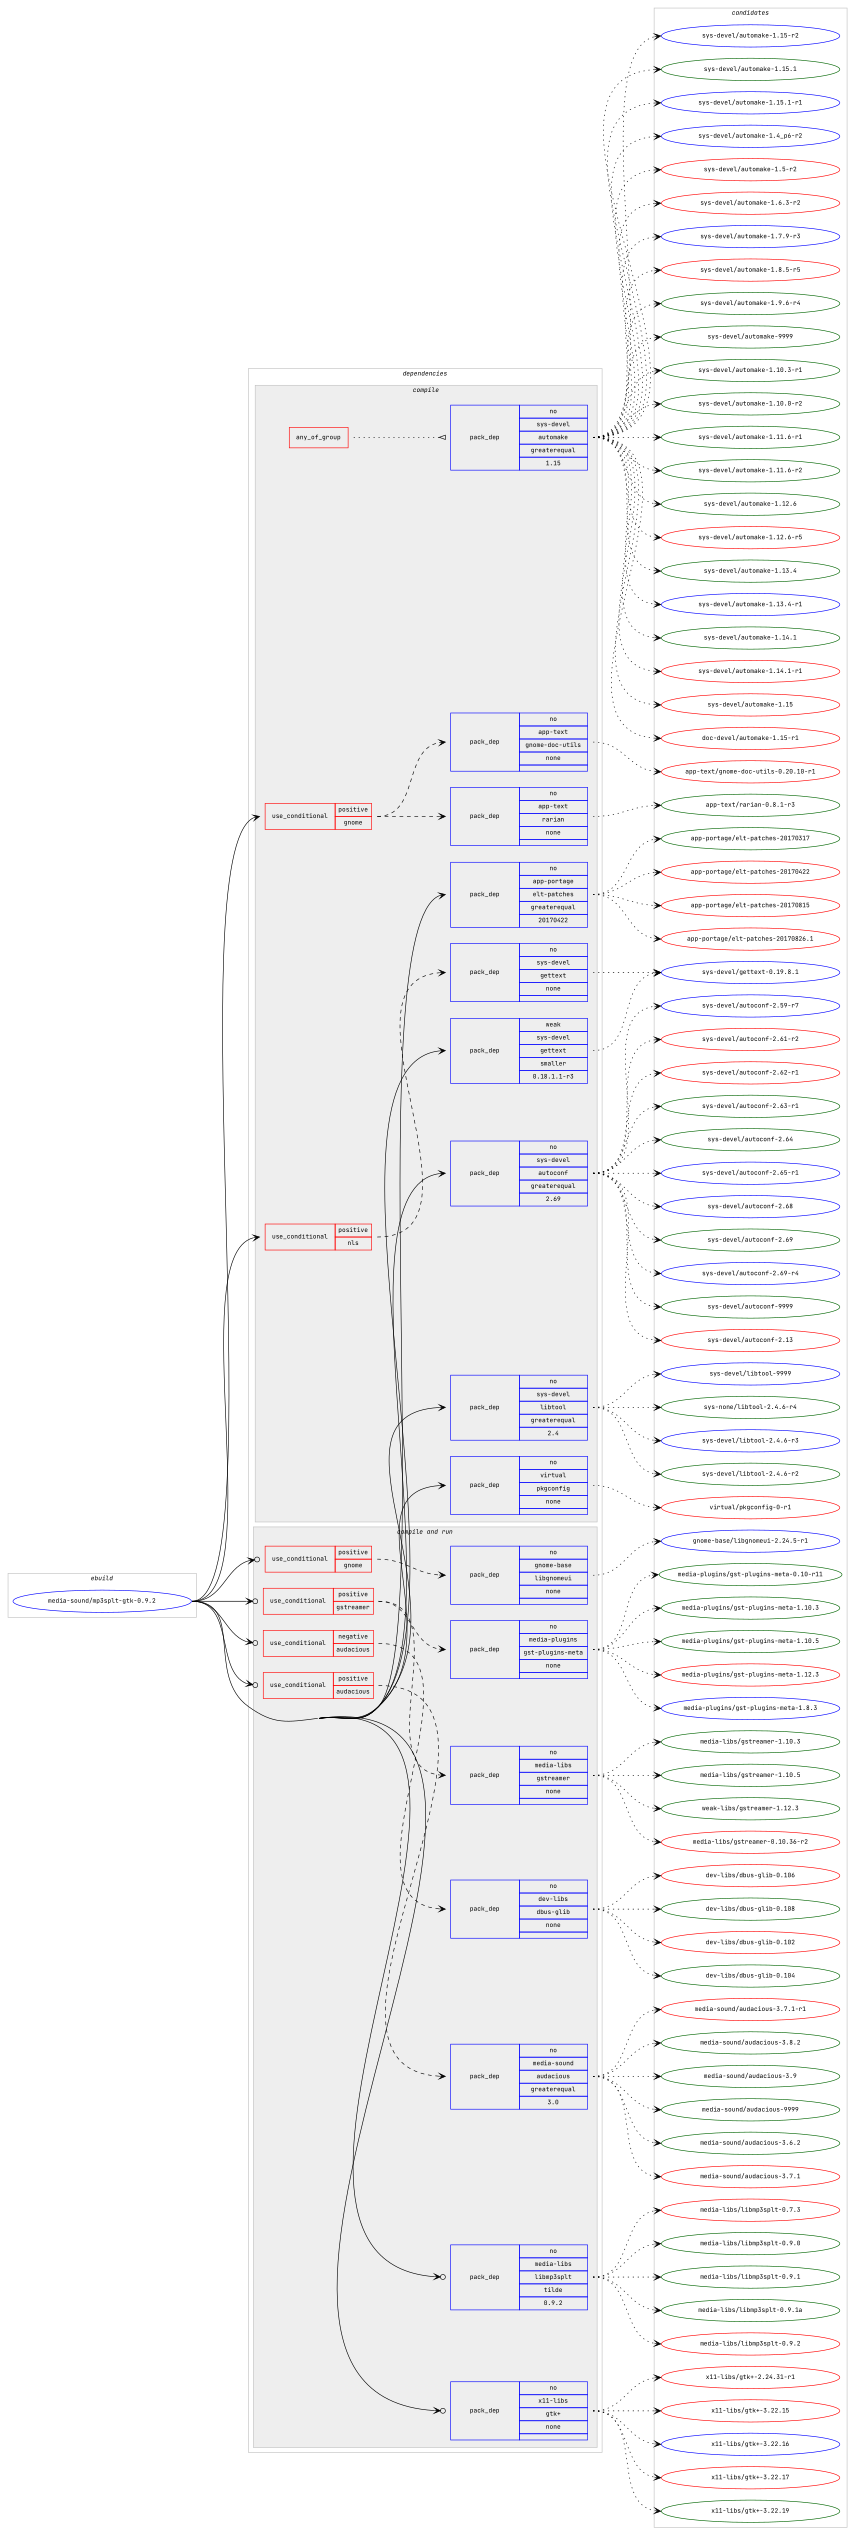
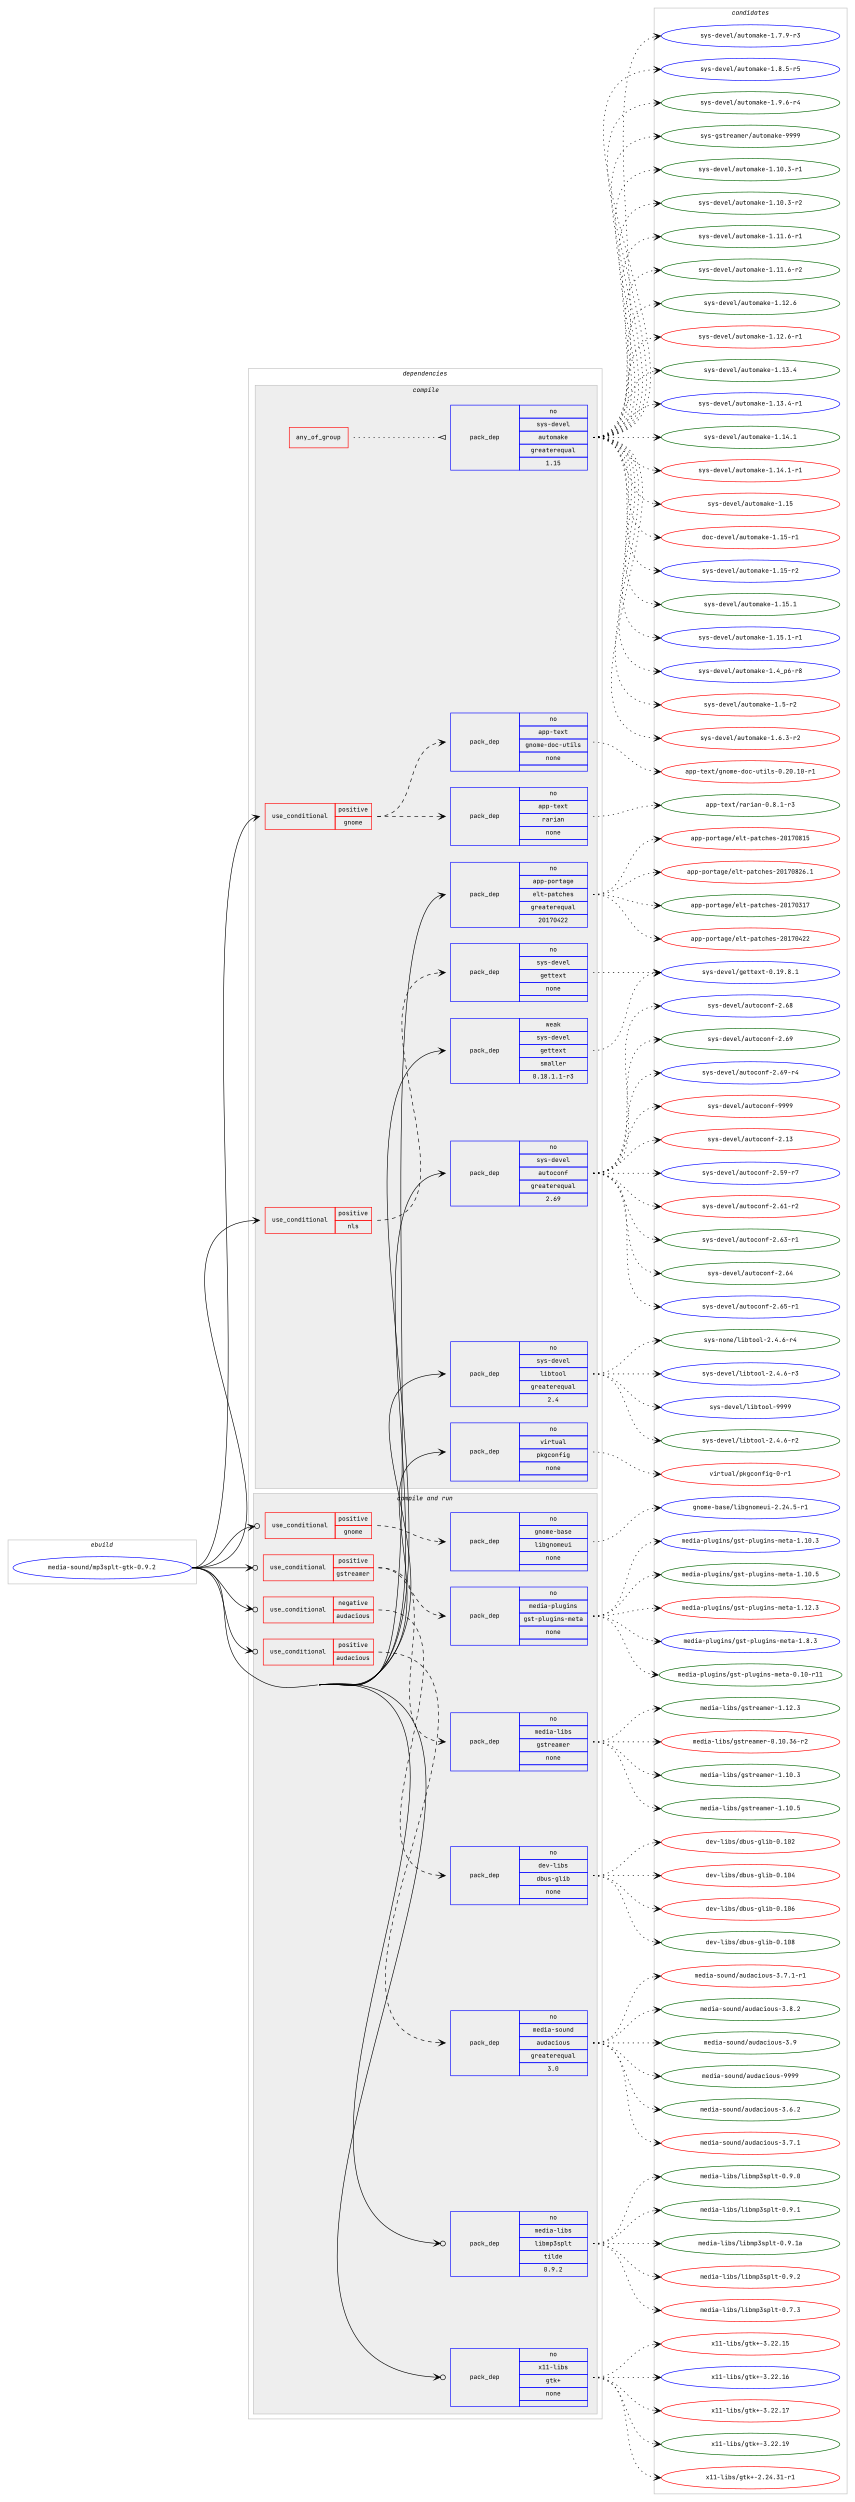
(751, 136) -> (751, 671)
(751, 270) -> (751, 69)
(751, 337) -> (751, 136)
(751, 404) -> (751, 203)
(751, 538) -> (751, 337)
(751, 1073) -> none
(751, 1307) -> (751, 1106)
(751, 1608) -> (751, 1541)
(751, 1809) -> (751, 1708)
(751, 1976) -> (751, 1876)
